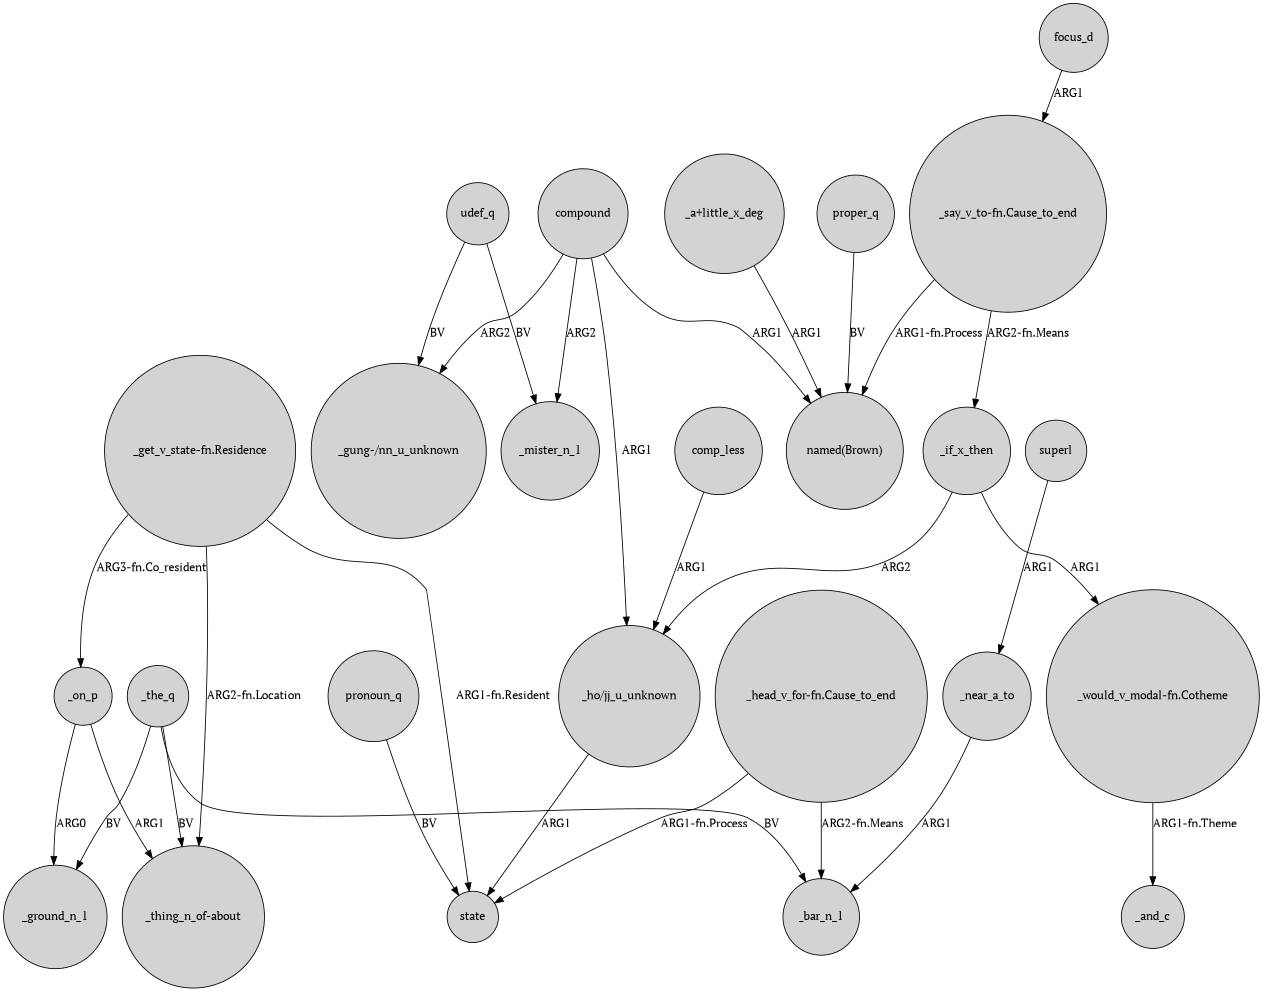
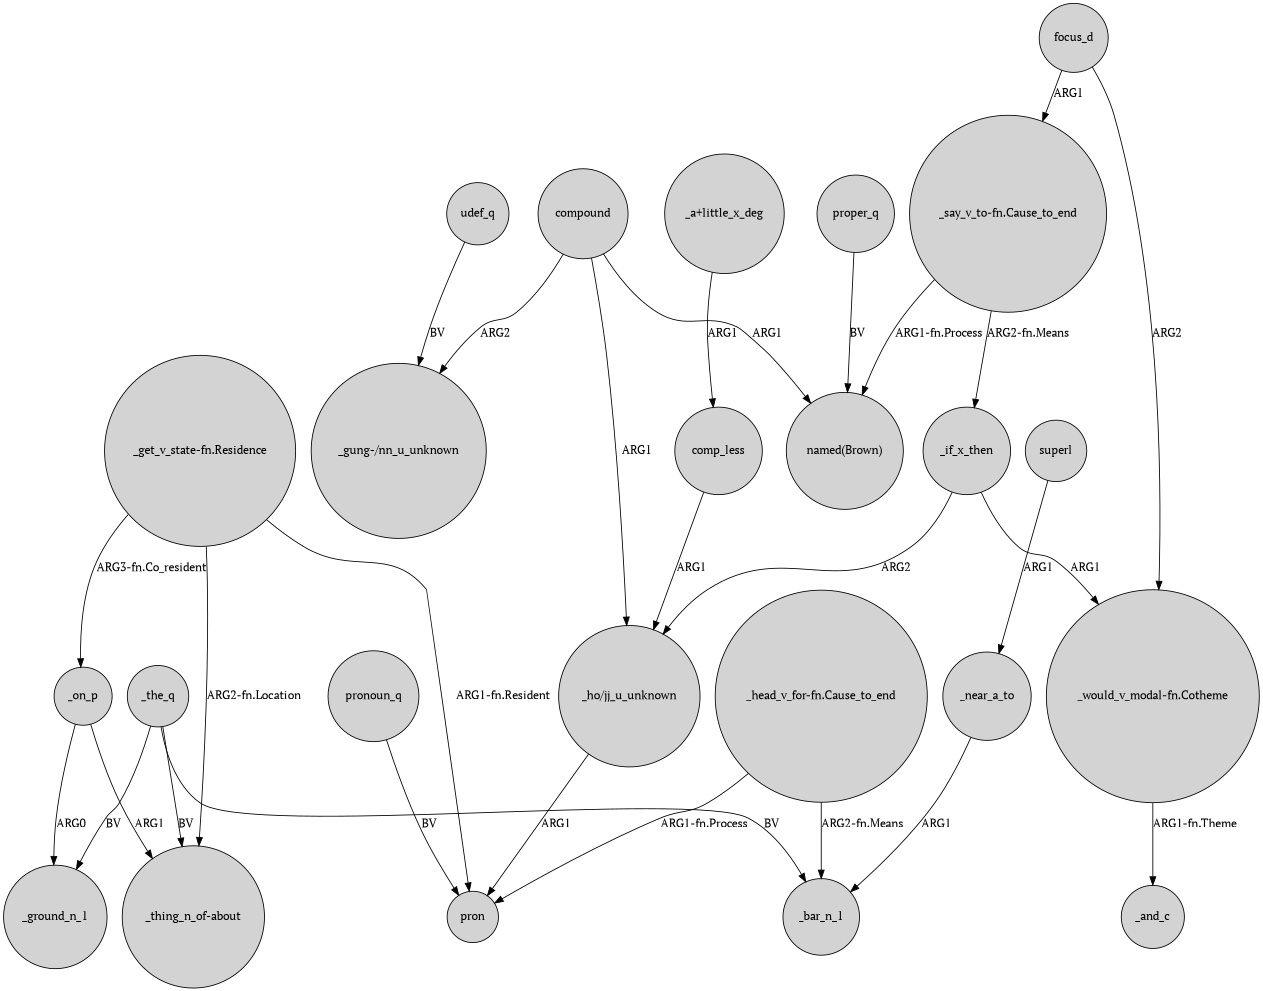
none -> (1151, 320)
(787, 327) -> (707, 335)
(550, 451) -> none
(473, 917) -> (473, 917)
